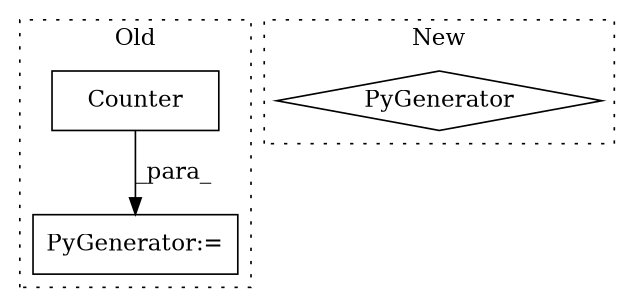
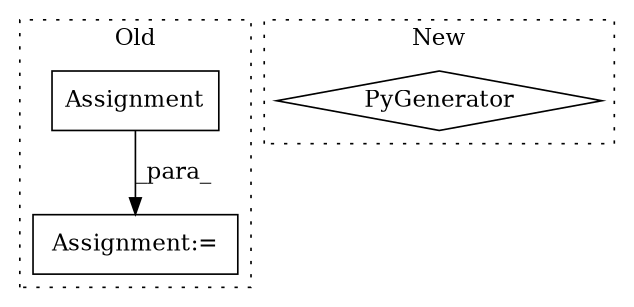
(135, 101) -> (135, 101)
(135, 244) -> (135, 244)
